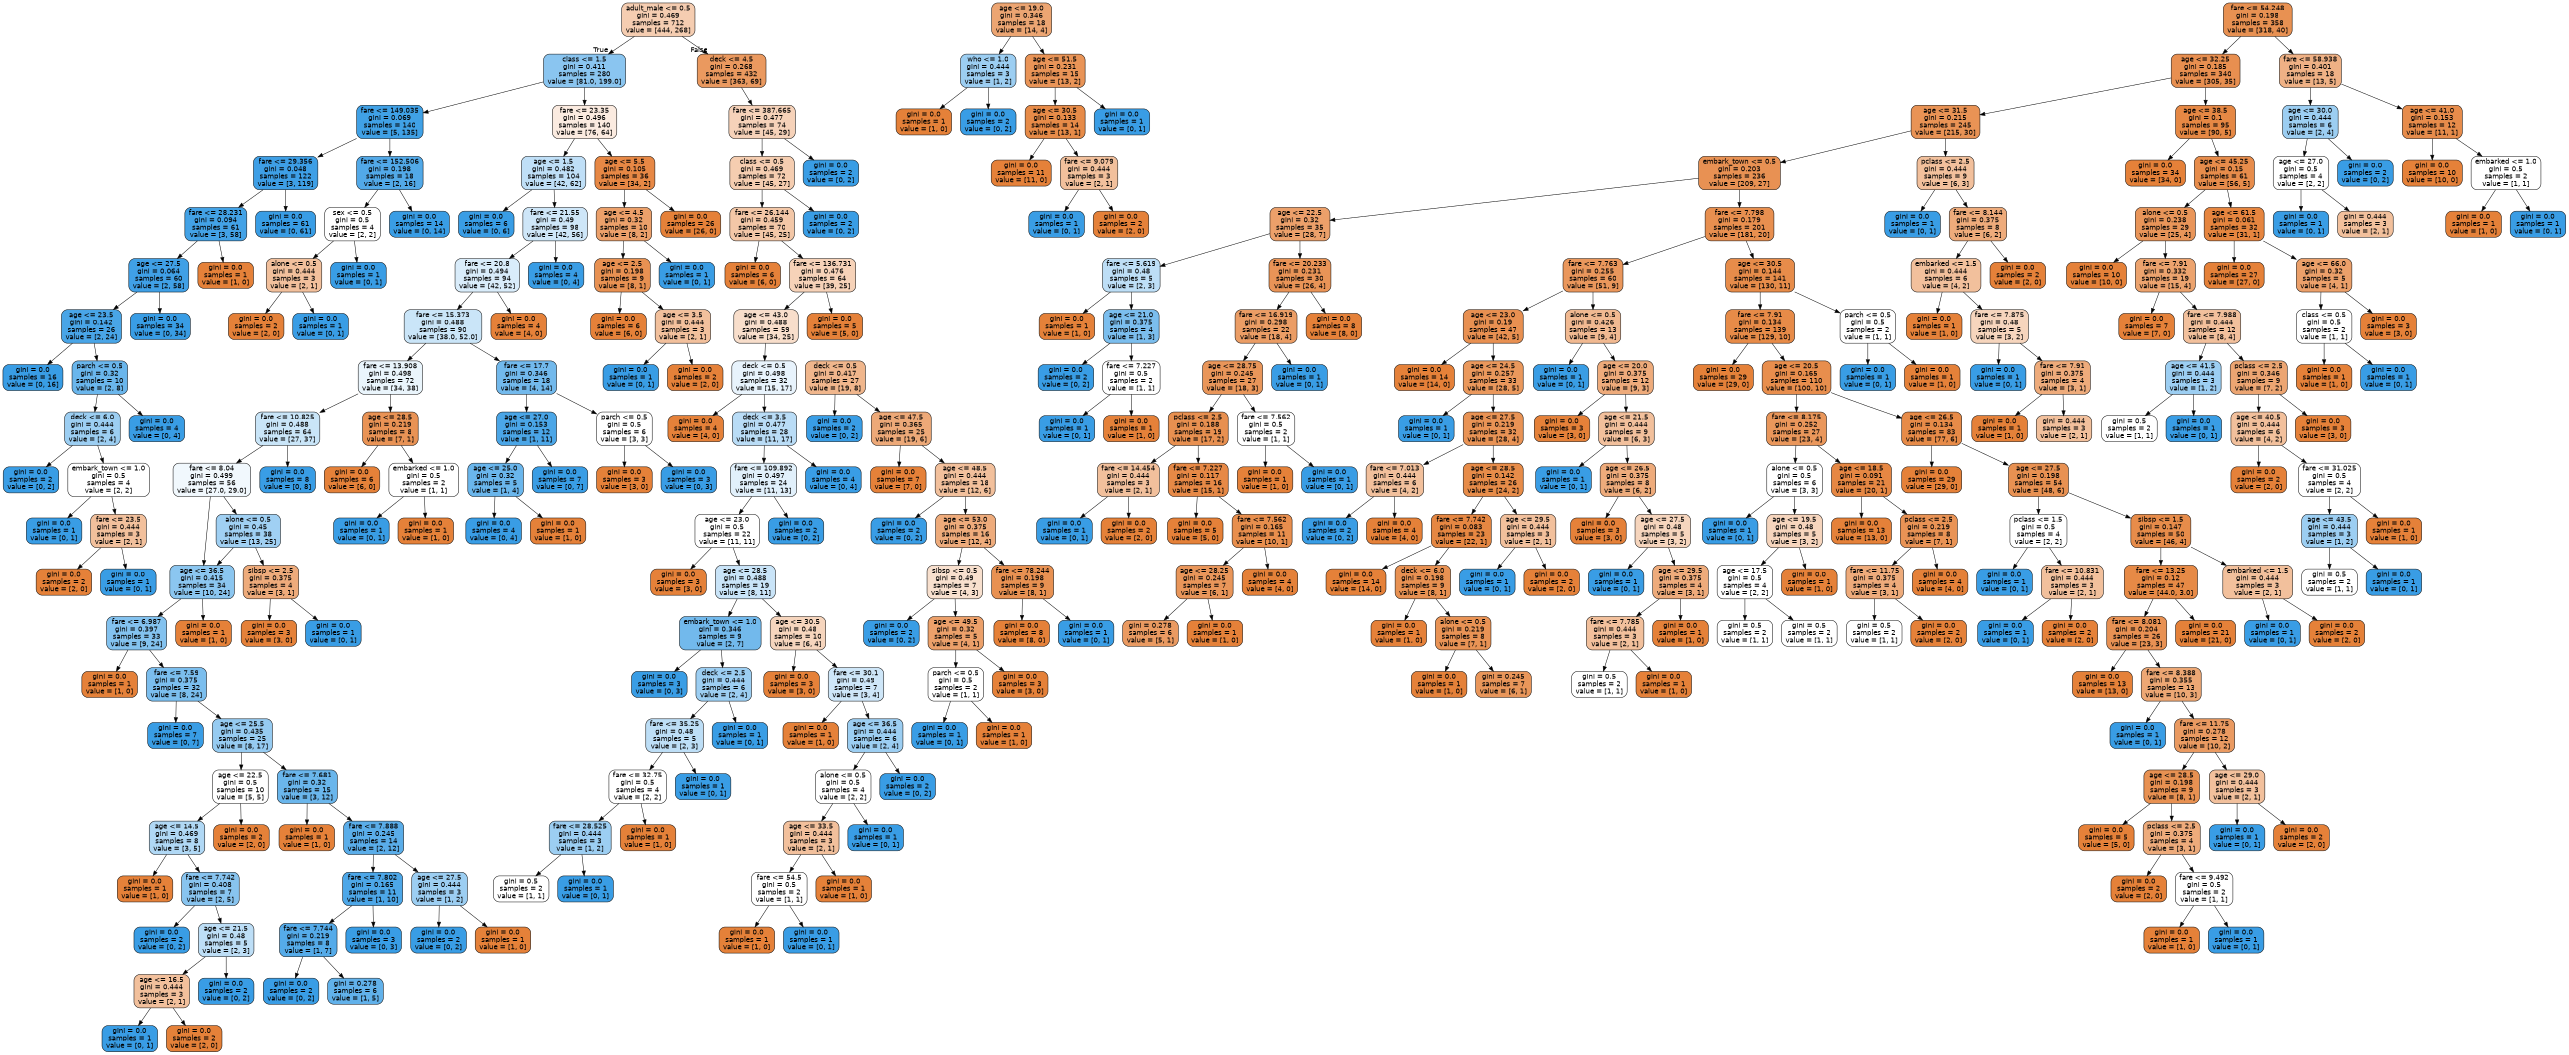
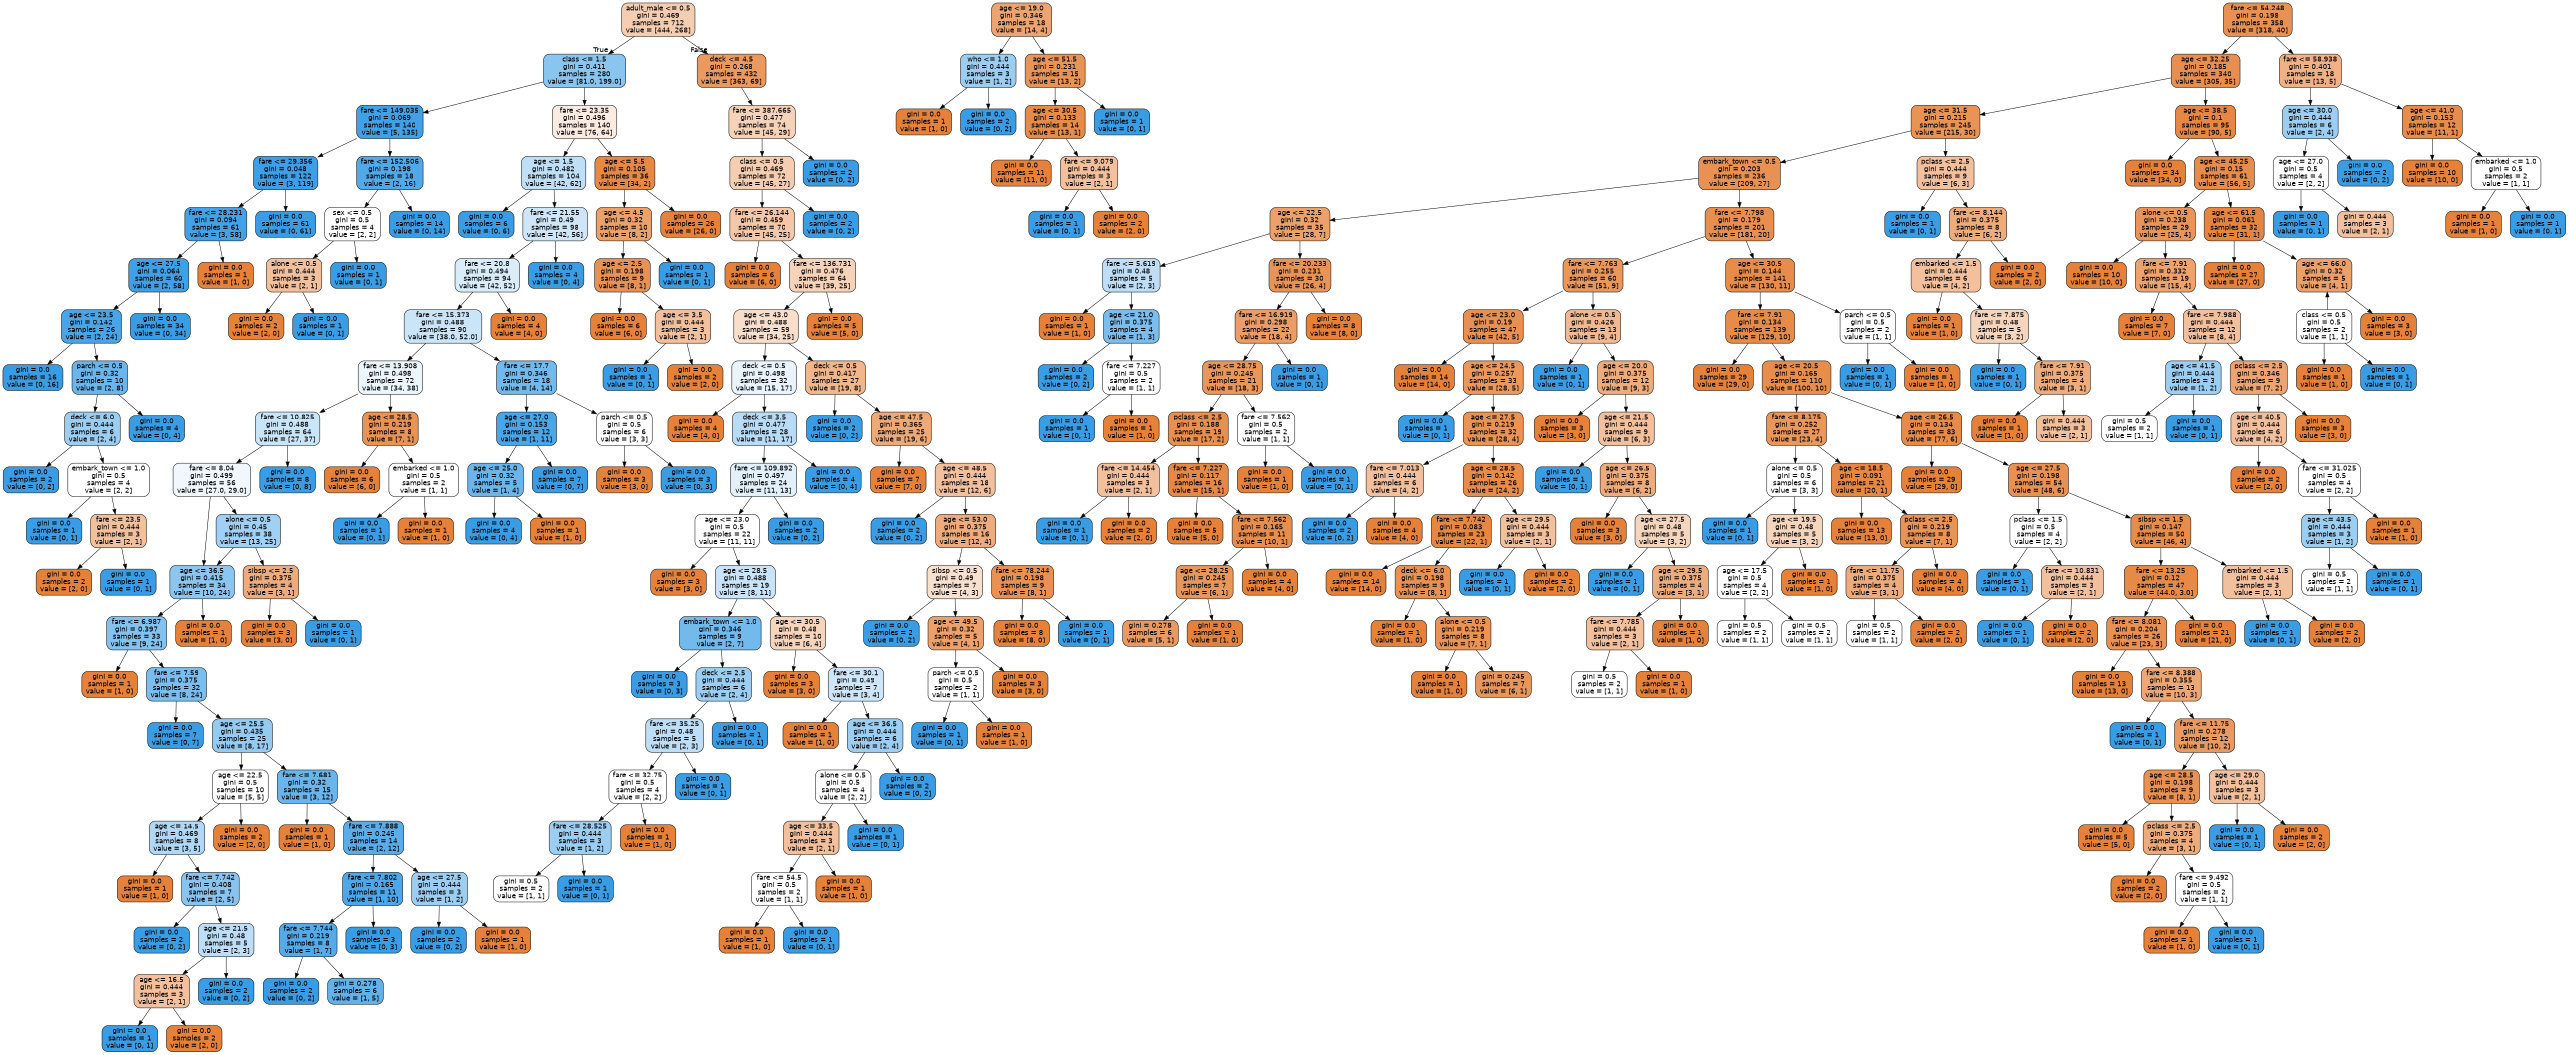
(2321, 298) -> (2327, 303)
none -> (799, 351)
(1233, 378) -> (1233, 378)
